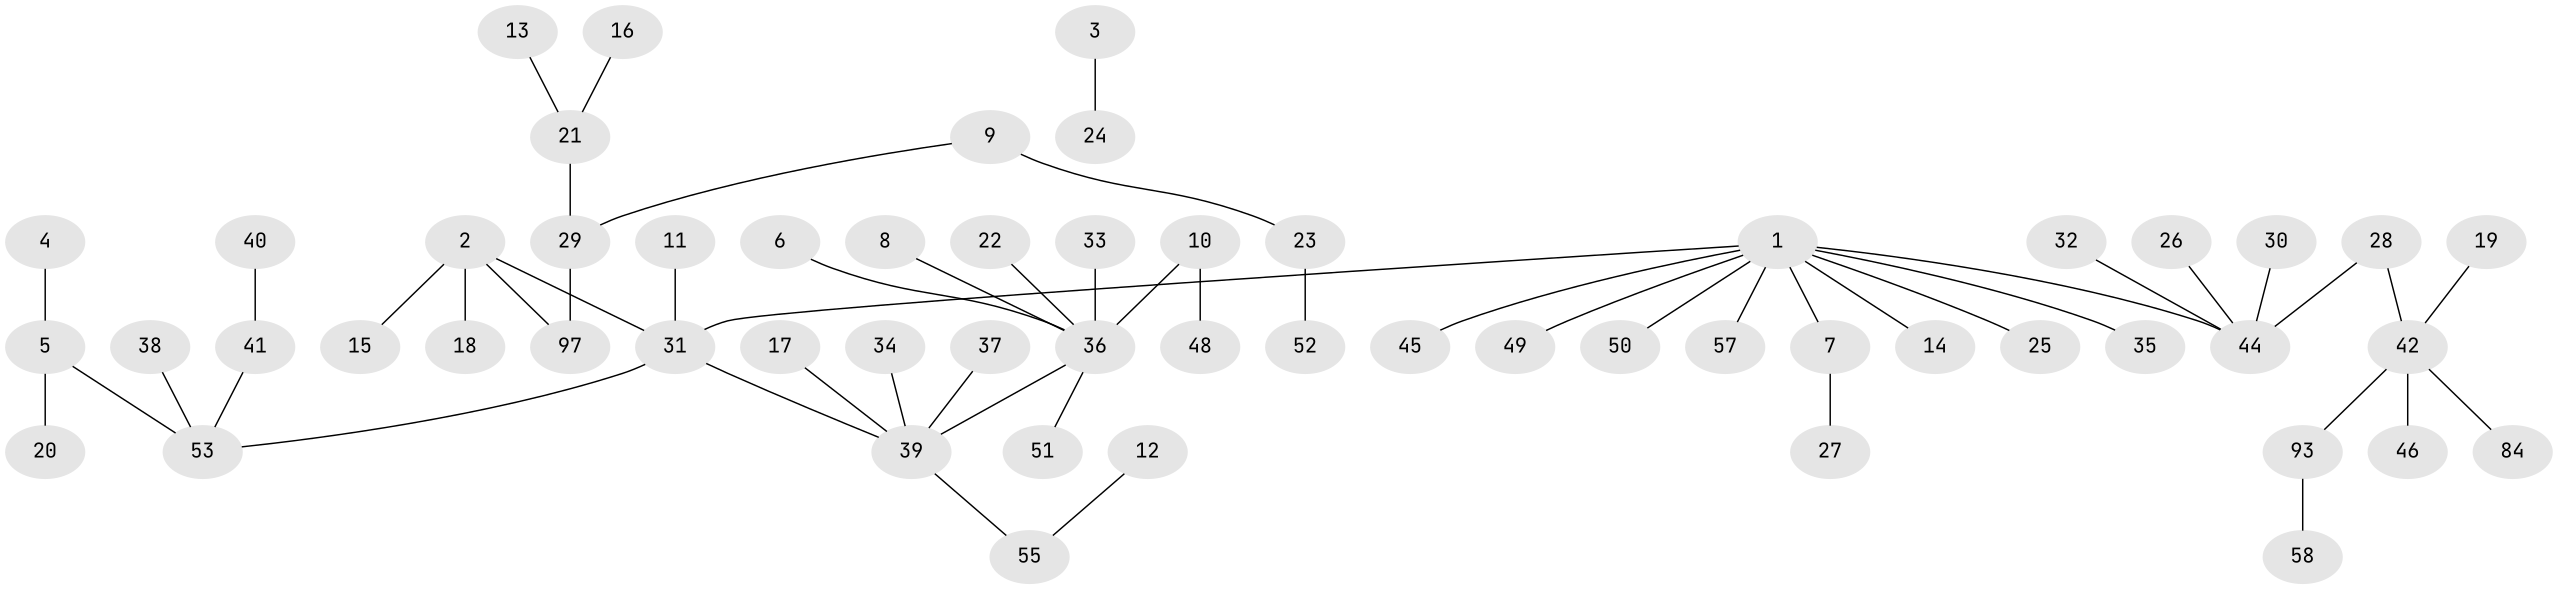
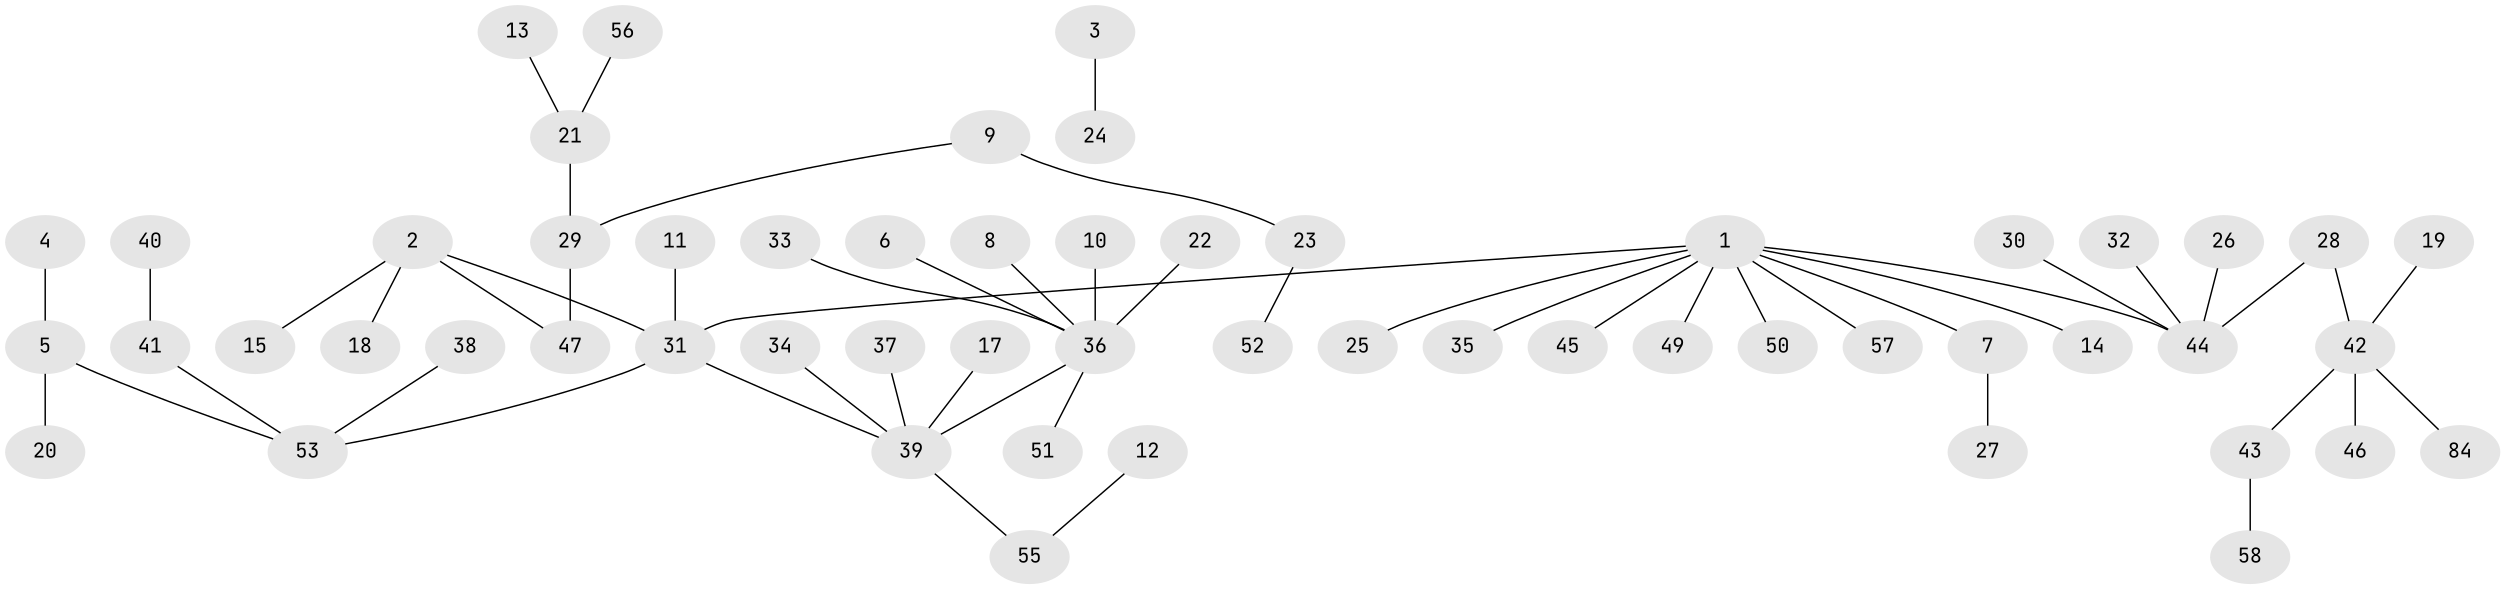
(623, 32) -> (623, 32)
(570, 347) -> (570, 347)
(1200, 347) -> none
(2303, 452) -> (2250, 452)
